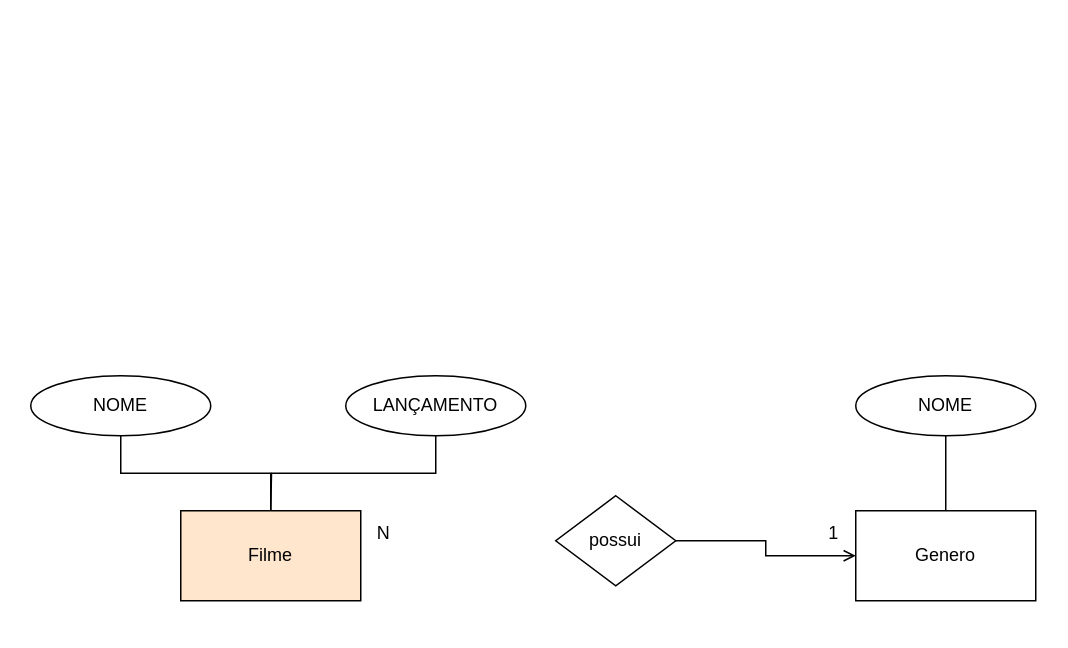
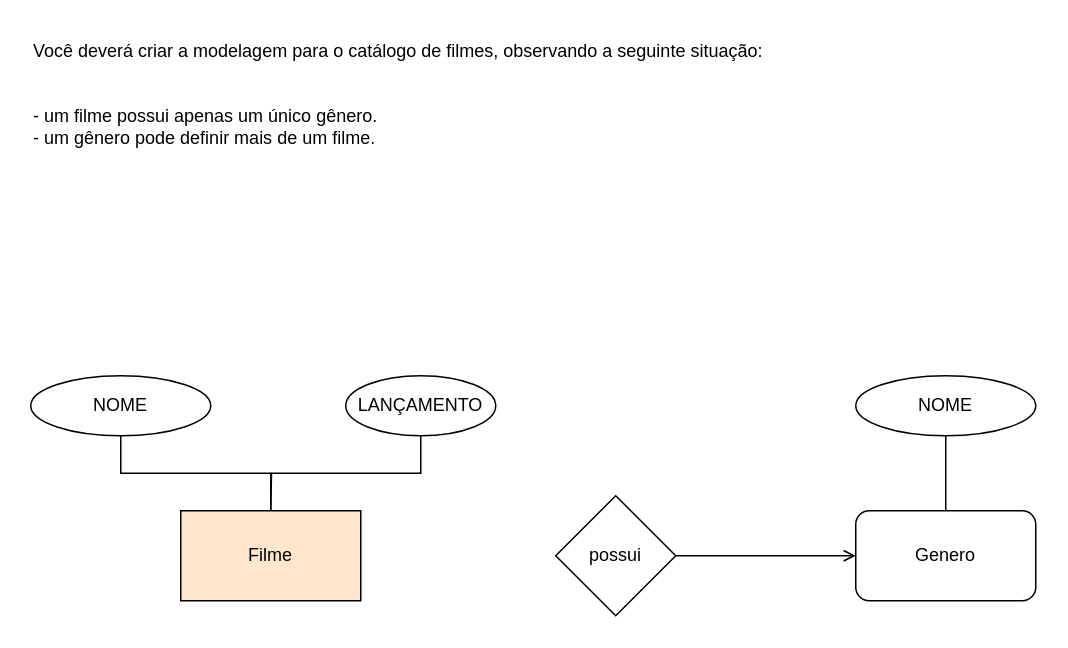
none -> (421, 106)
(436, 406) -> (421, 406)
(383, 533) -> none
(833, 533) -> none
(616, 541) -> (616, 556)
(946, 556) -> (946, 556)
